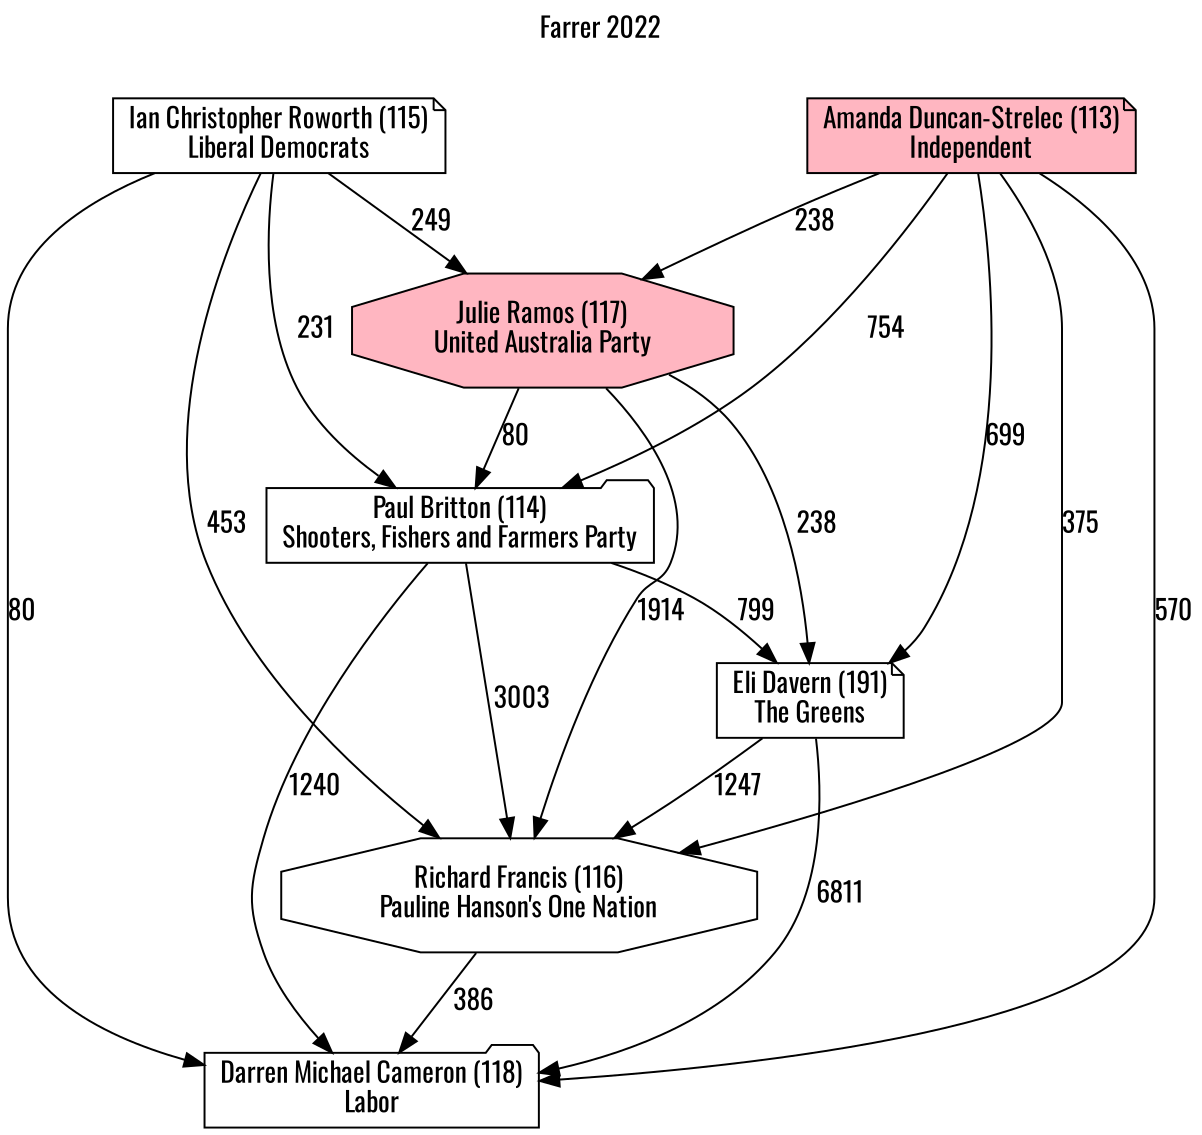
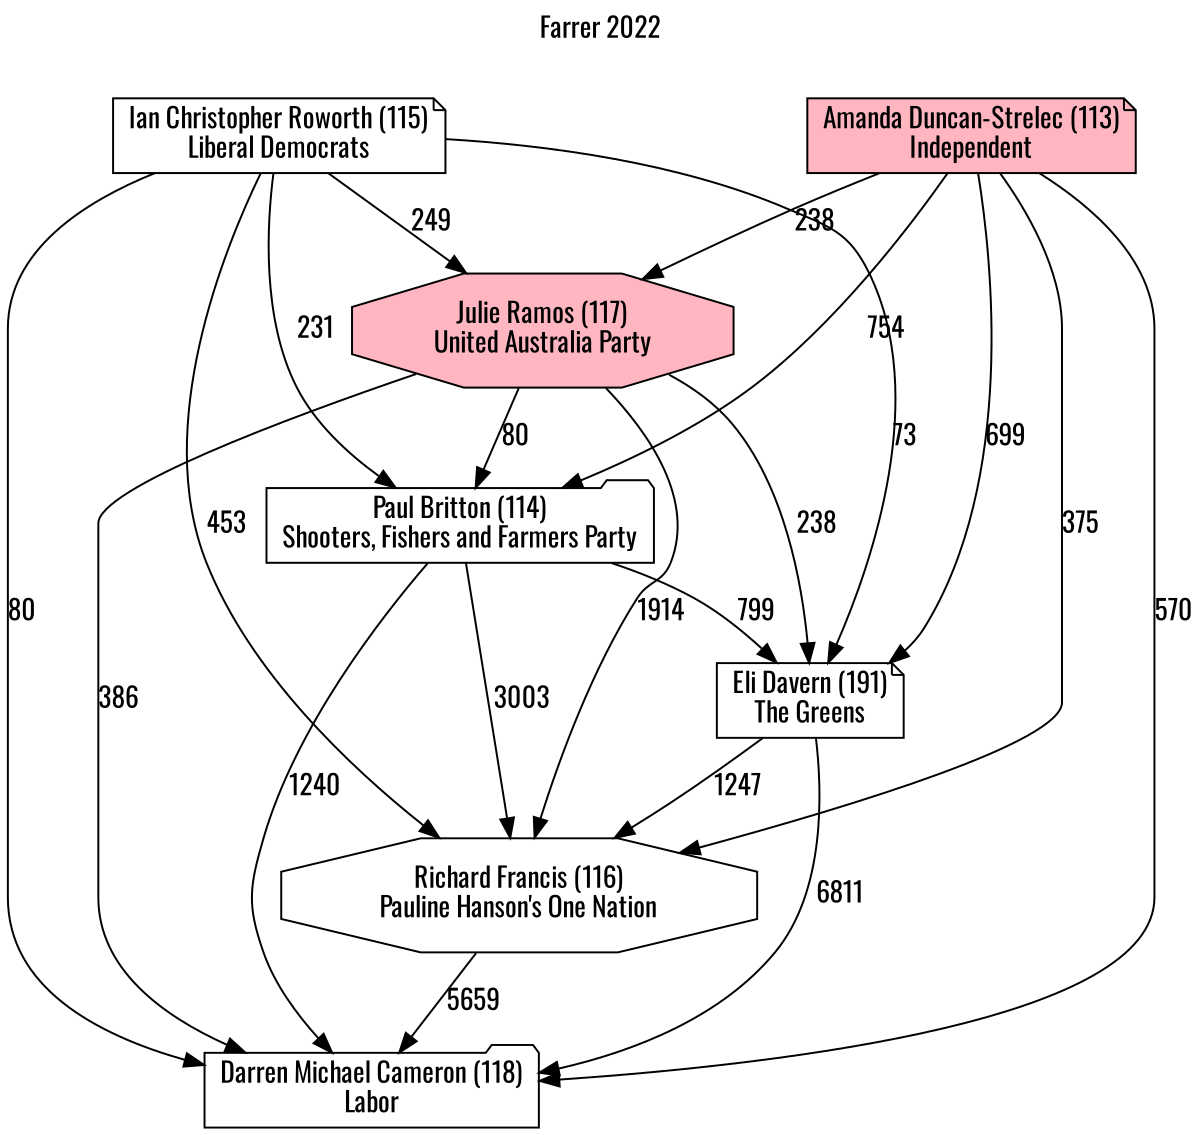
none -> (849, 243)
none -> (98, 636)
(474, 1003) -> (474, 1003)
